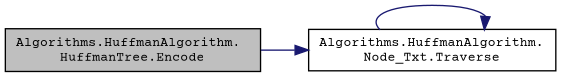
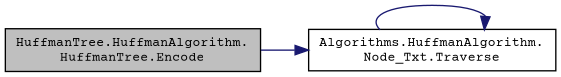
(133, 50) -> (133, 50)
